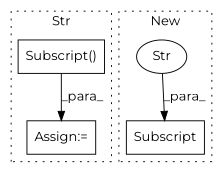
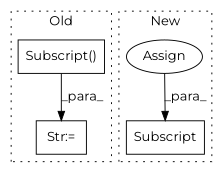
(61, 22) -> (61, 22)
(162, 57) -> (164, 57)
(61, 138) -> (61, 138)
